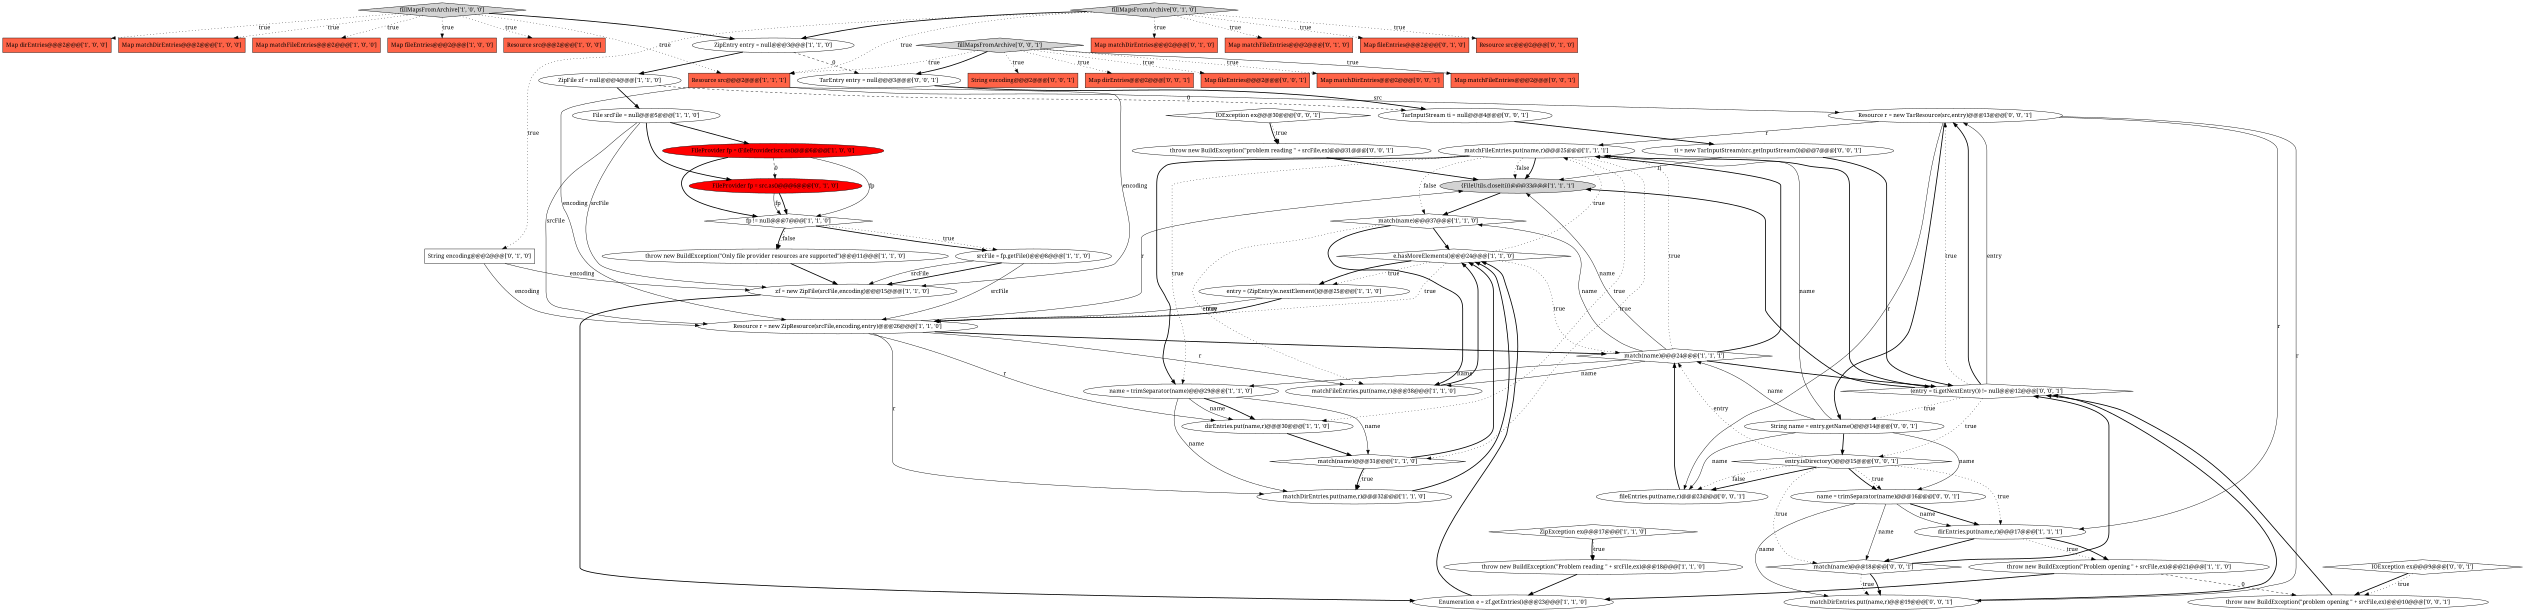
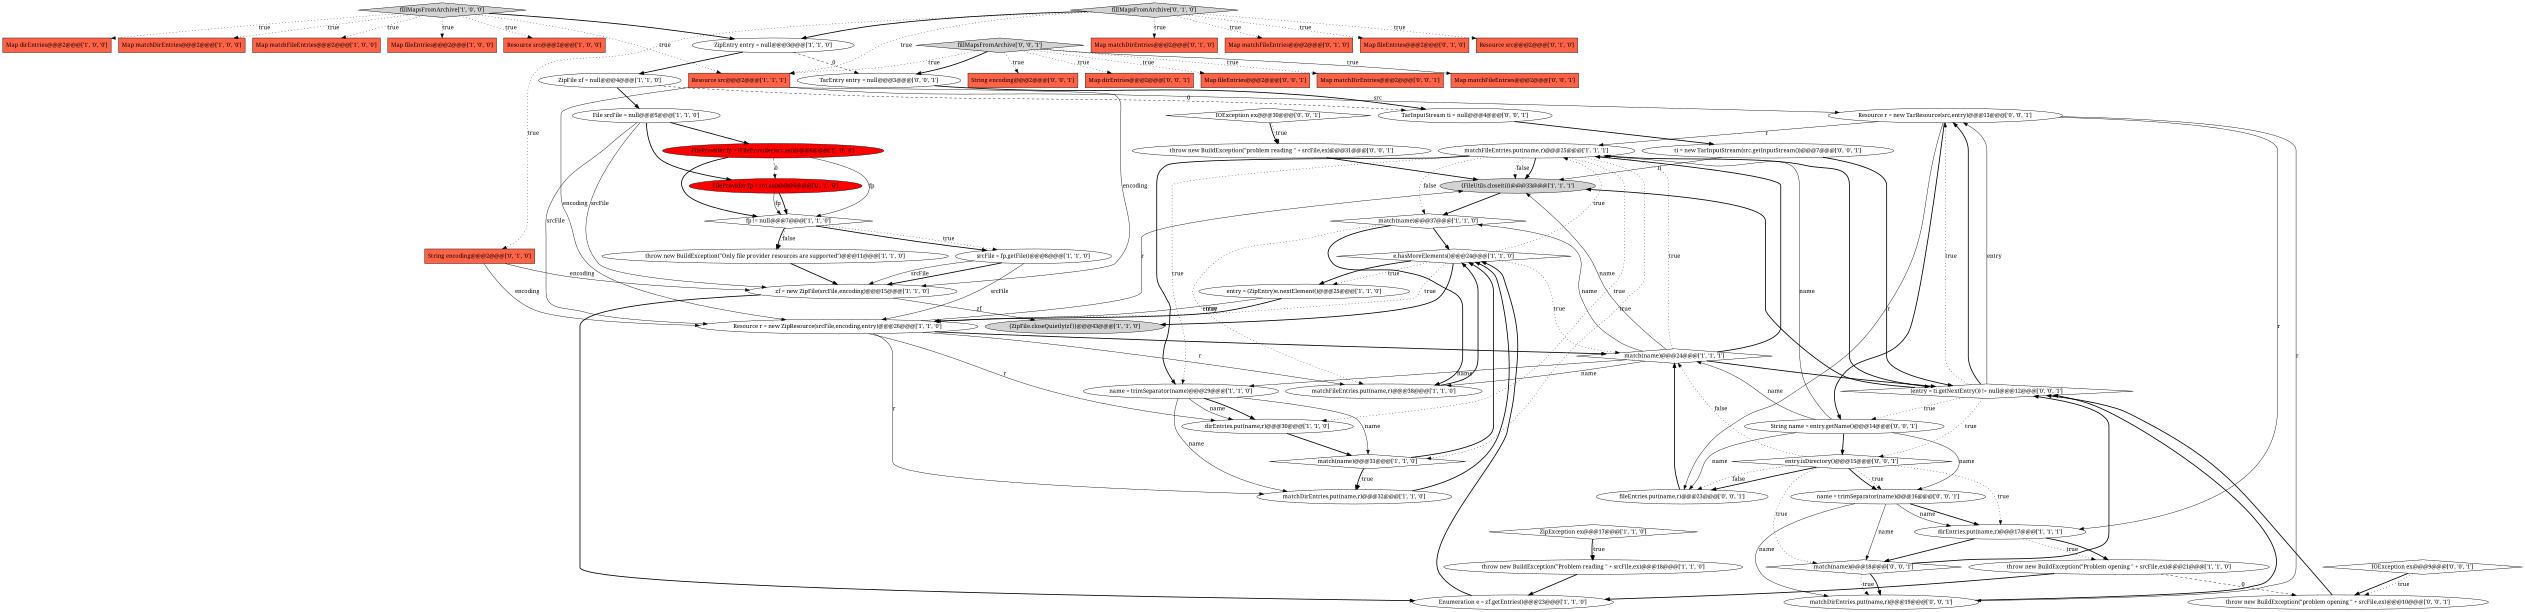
(480, 256) -> (480, 256)
none -> (1075, 327)
(1721, 409) -> (1721, 409)
